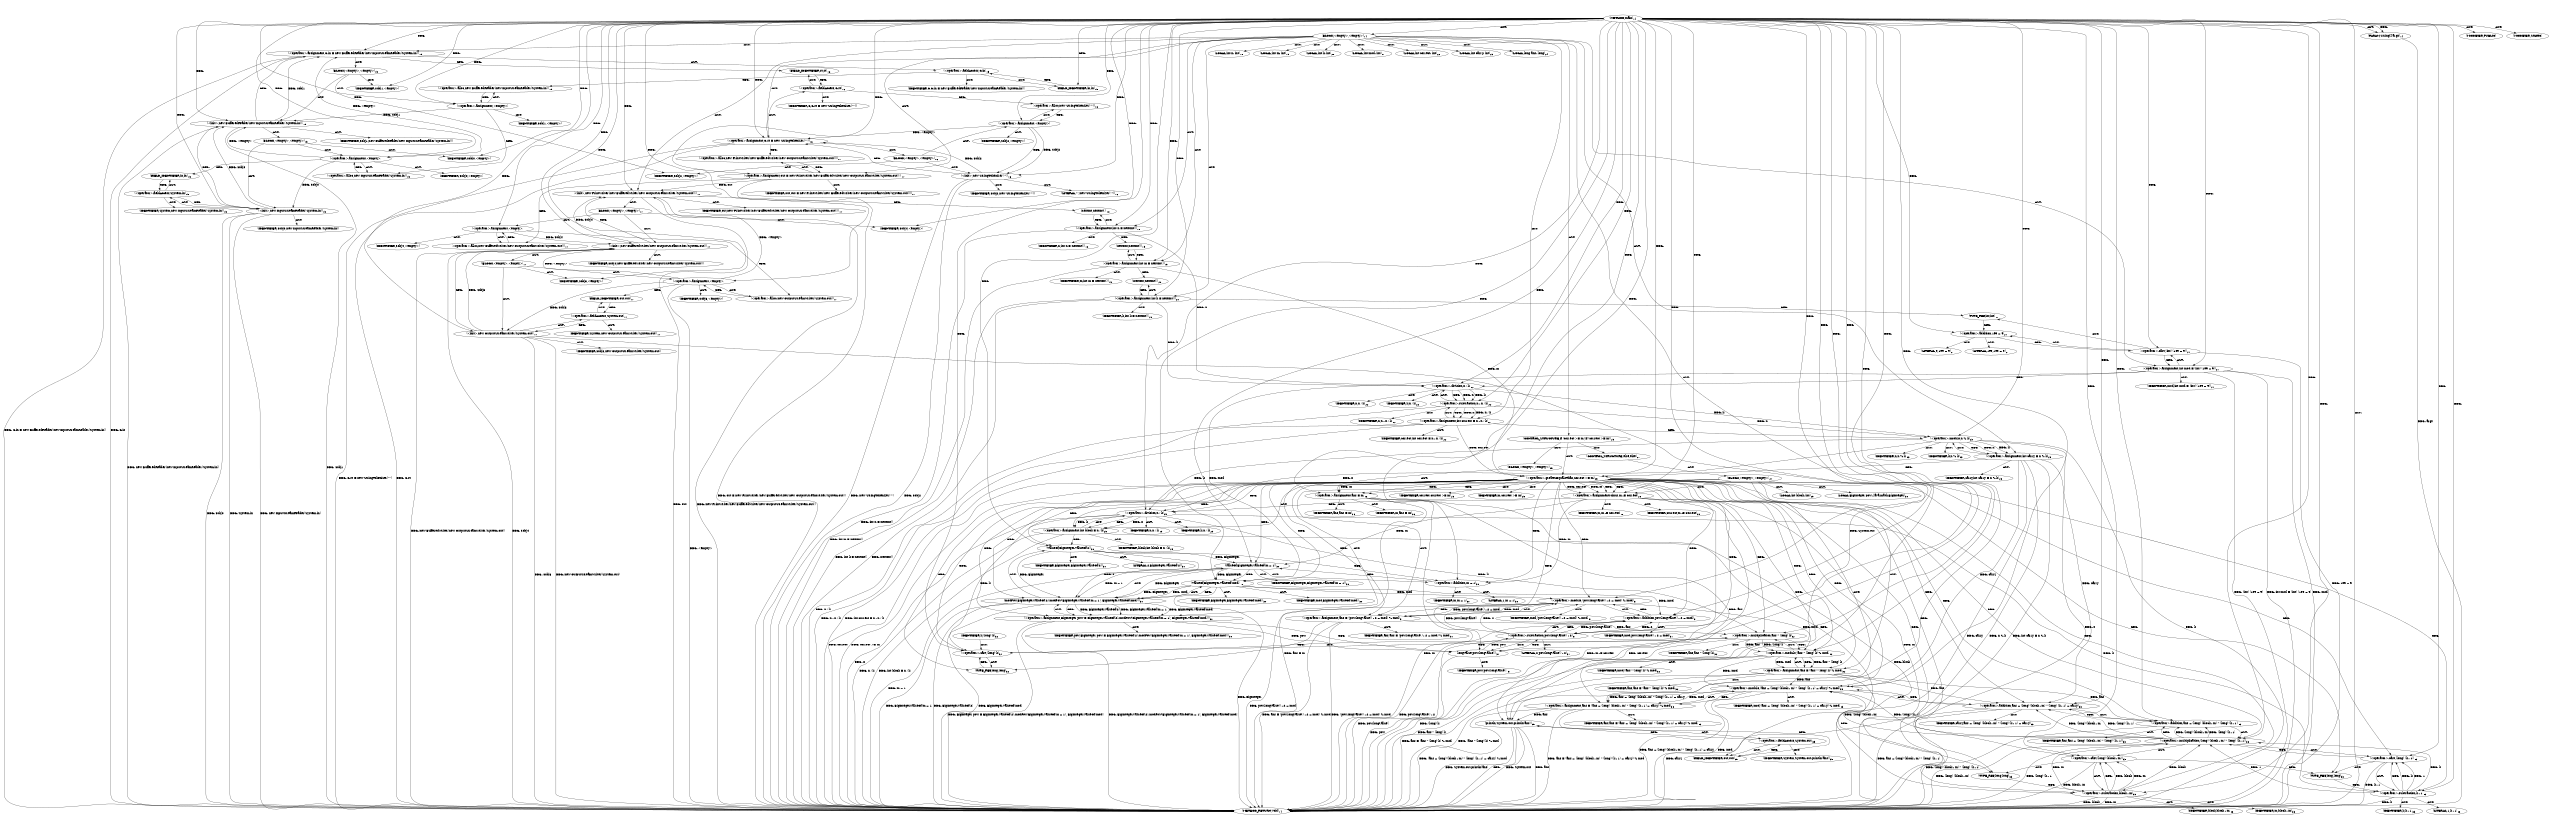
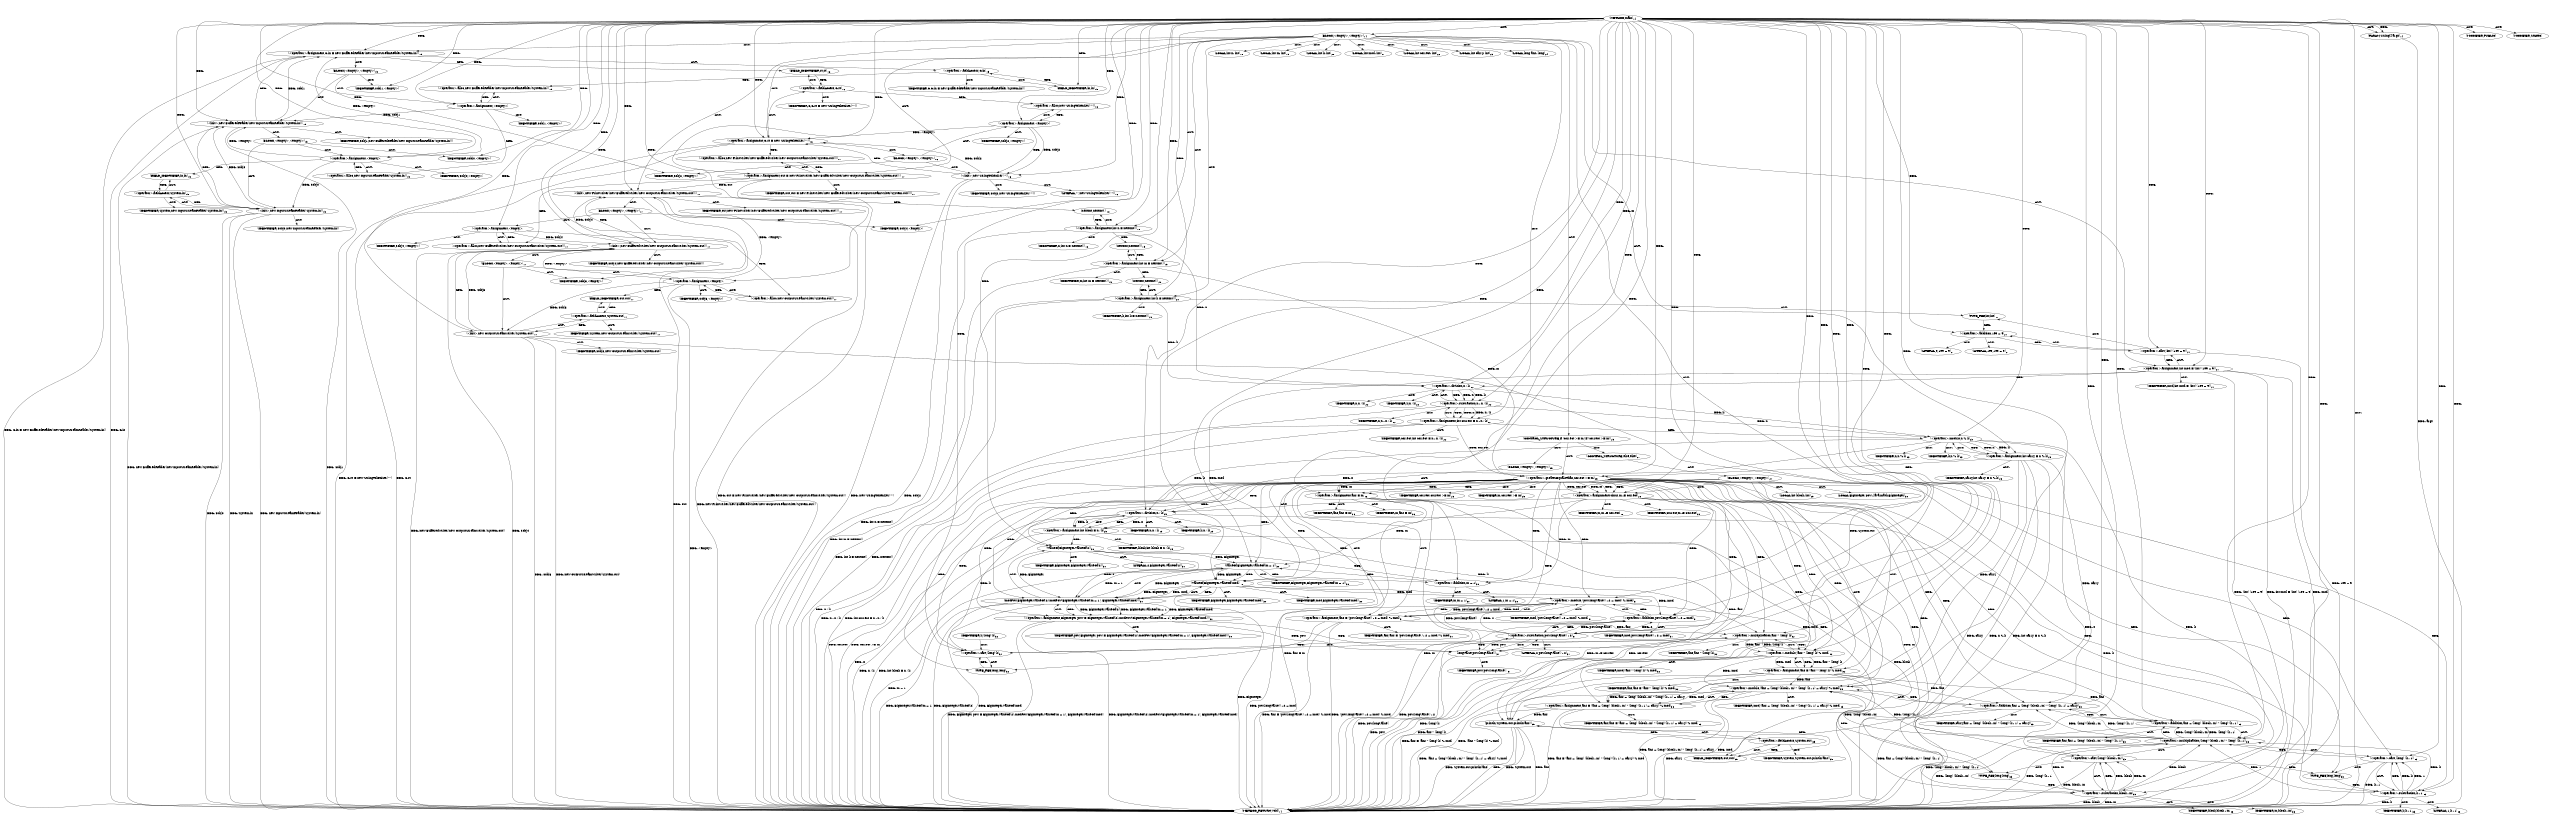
(1629, 211) -> (1629, 211)
(1785, 308) -> (1785, 308)
(1276, 575) -> (1276, 575)
